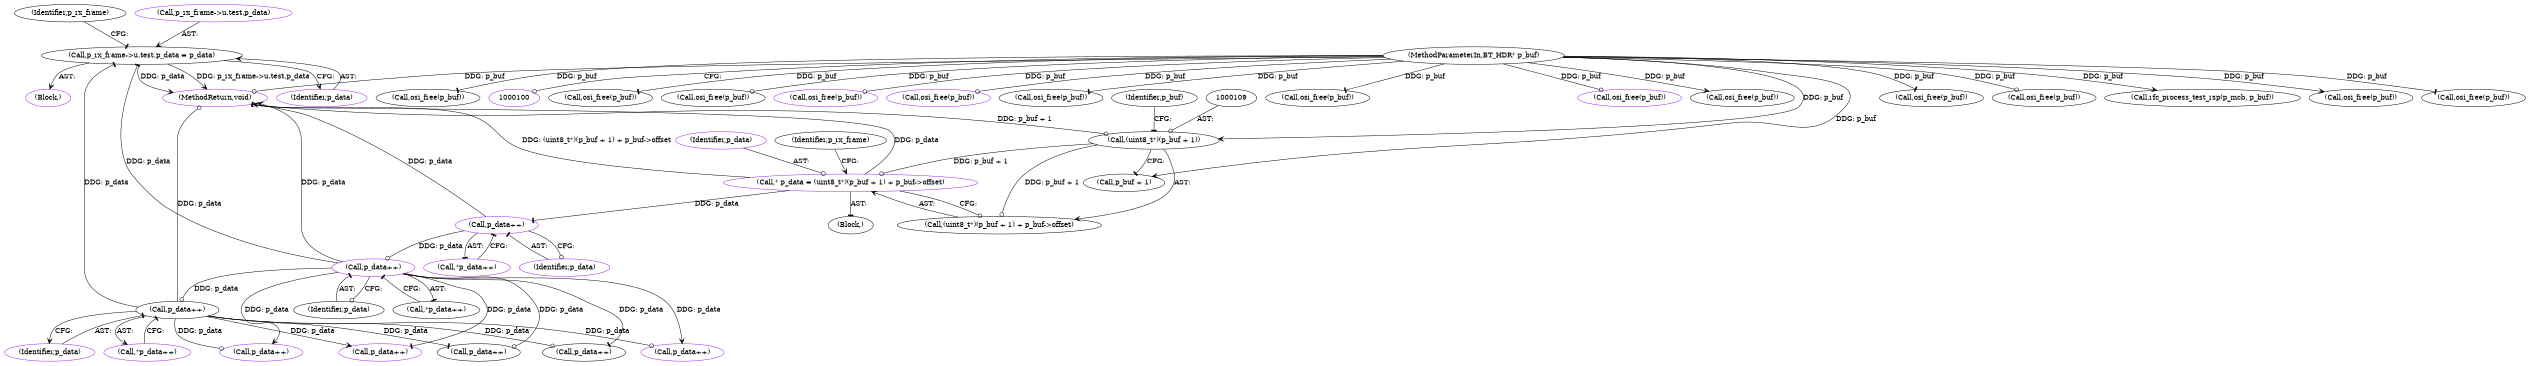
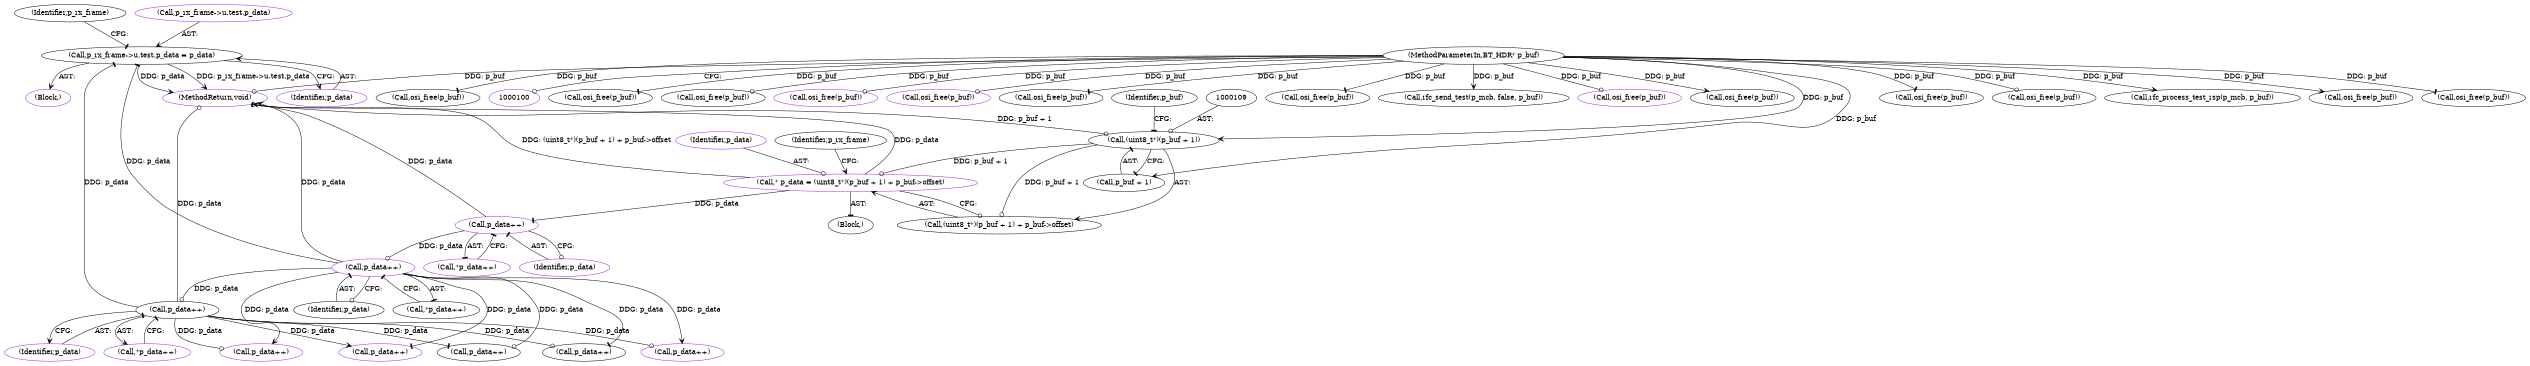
none -> (1474, 98)
none -> (1122, 160)
